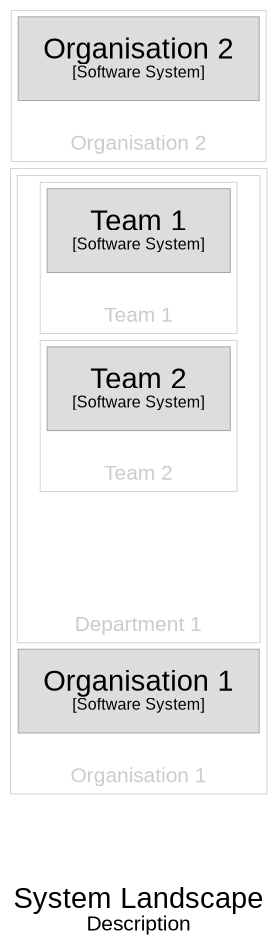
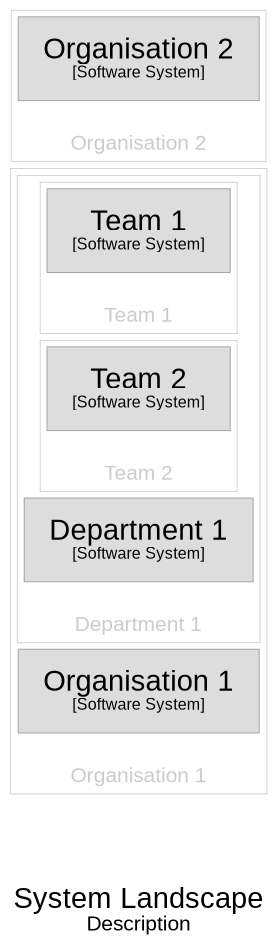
none -> (139, 540)
